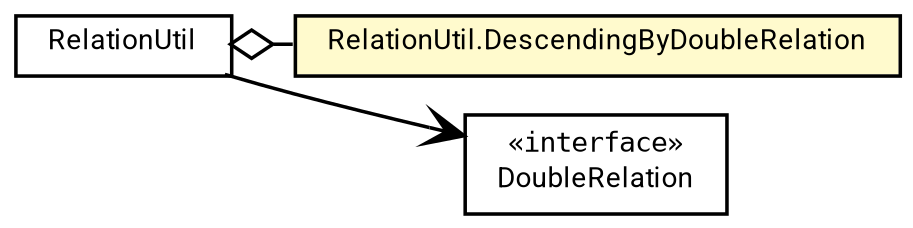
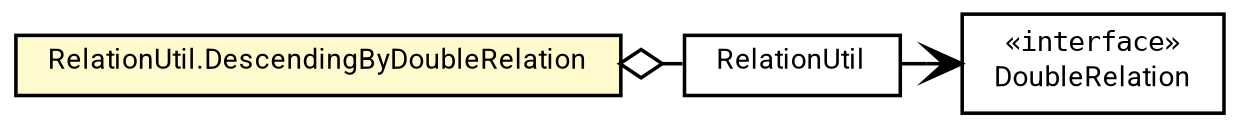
(283, 44) -> (673, 64)
